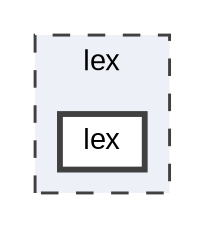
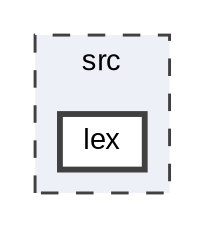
(102, 63) -> (102, 63)
